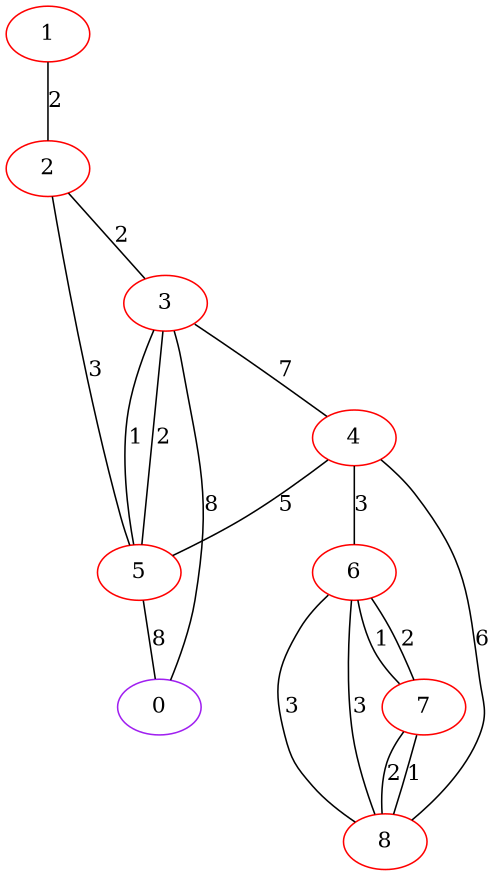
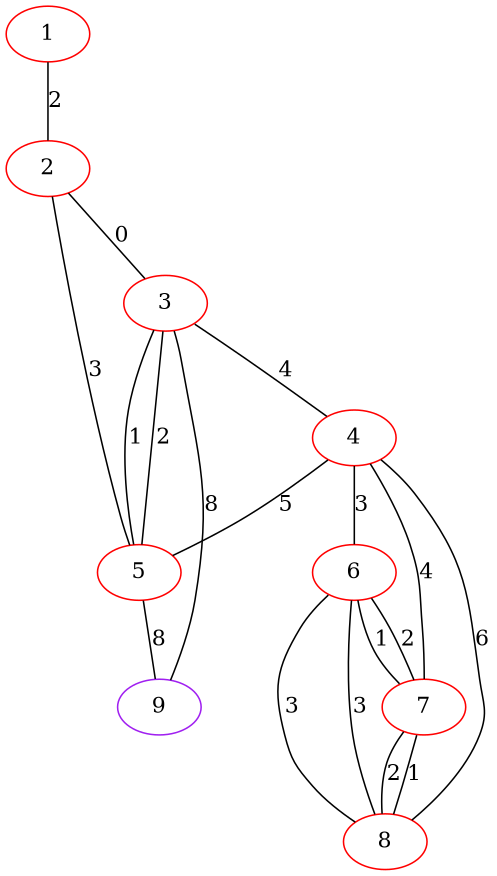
(122, 236) -> (122, 236)
(286, 371) -> (286, 371)
none -> (416, 567)
(159, 707) -> (159, 707)
